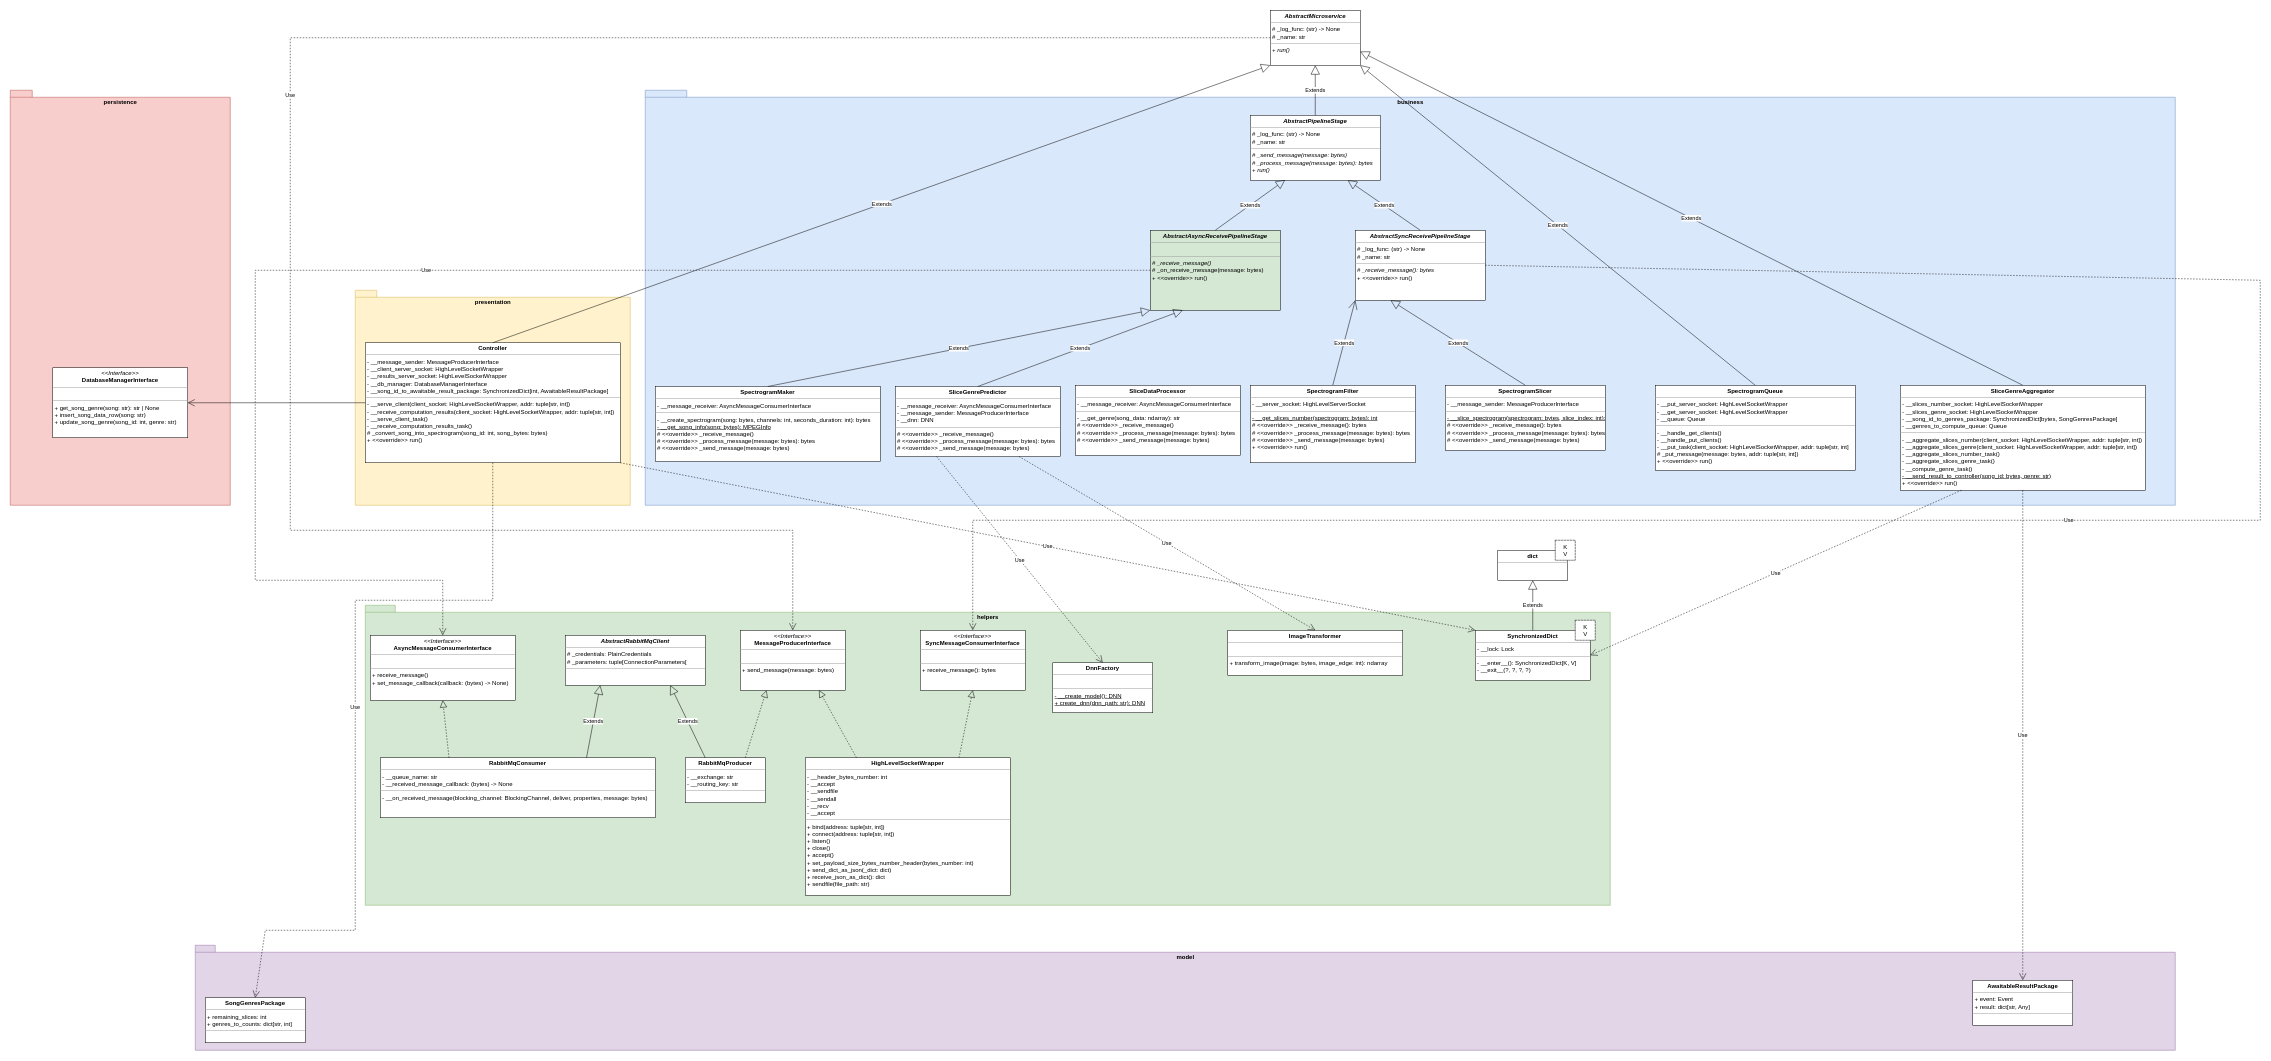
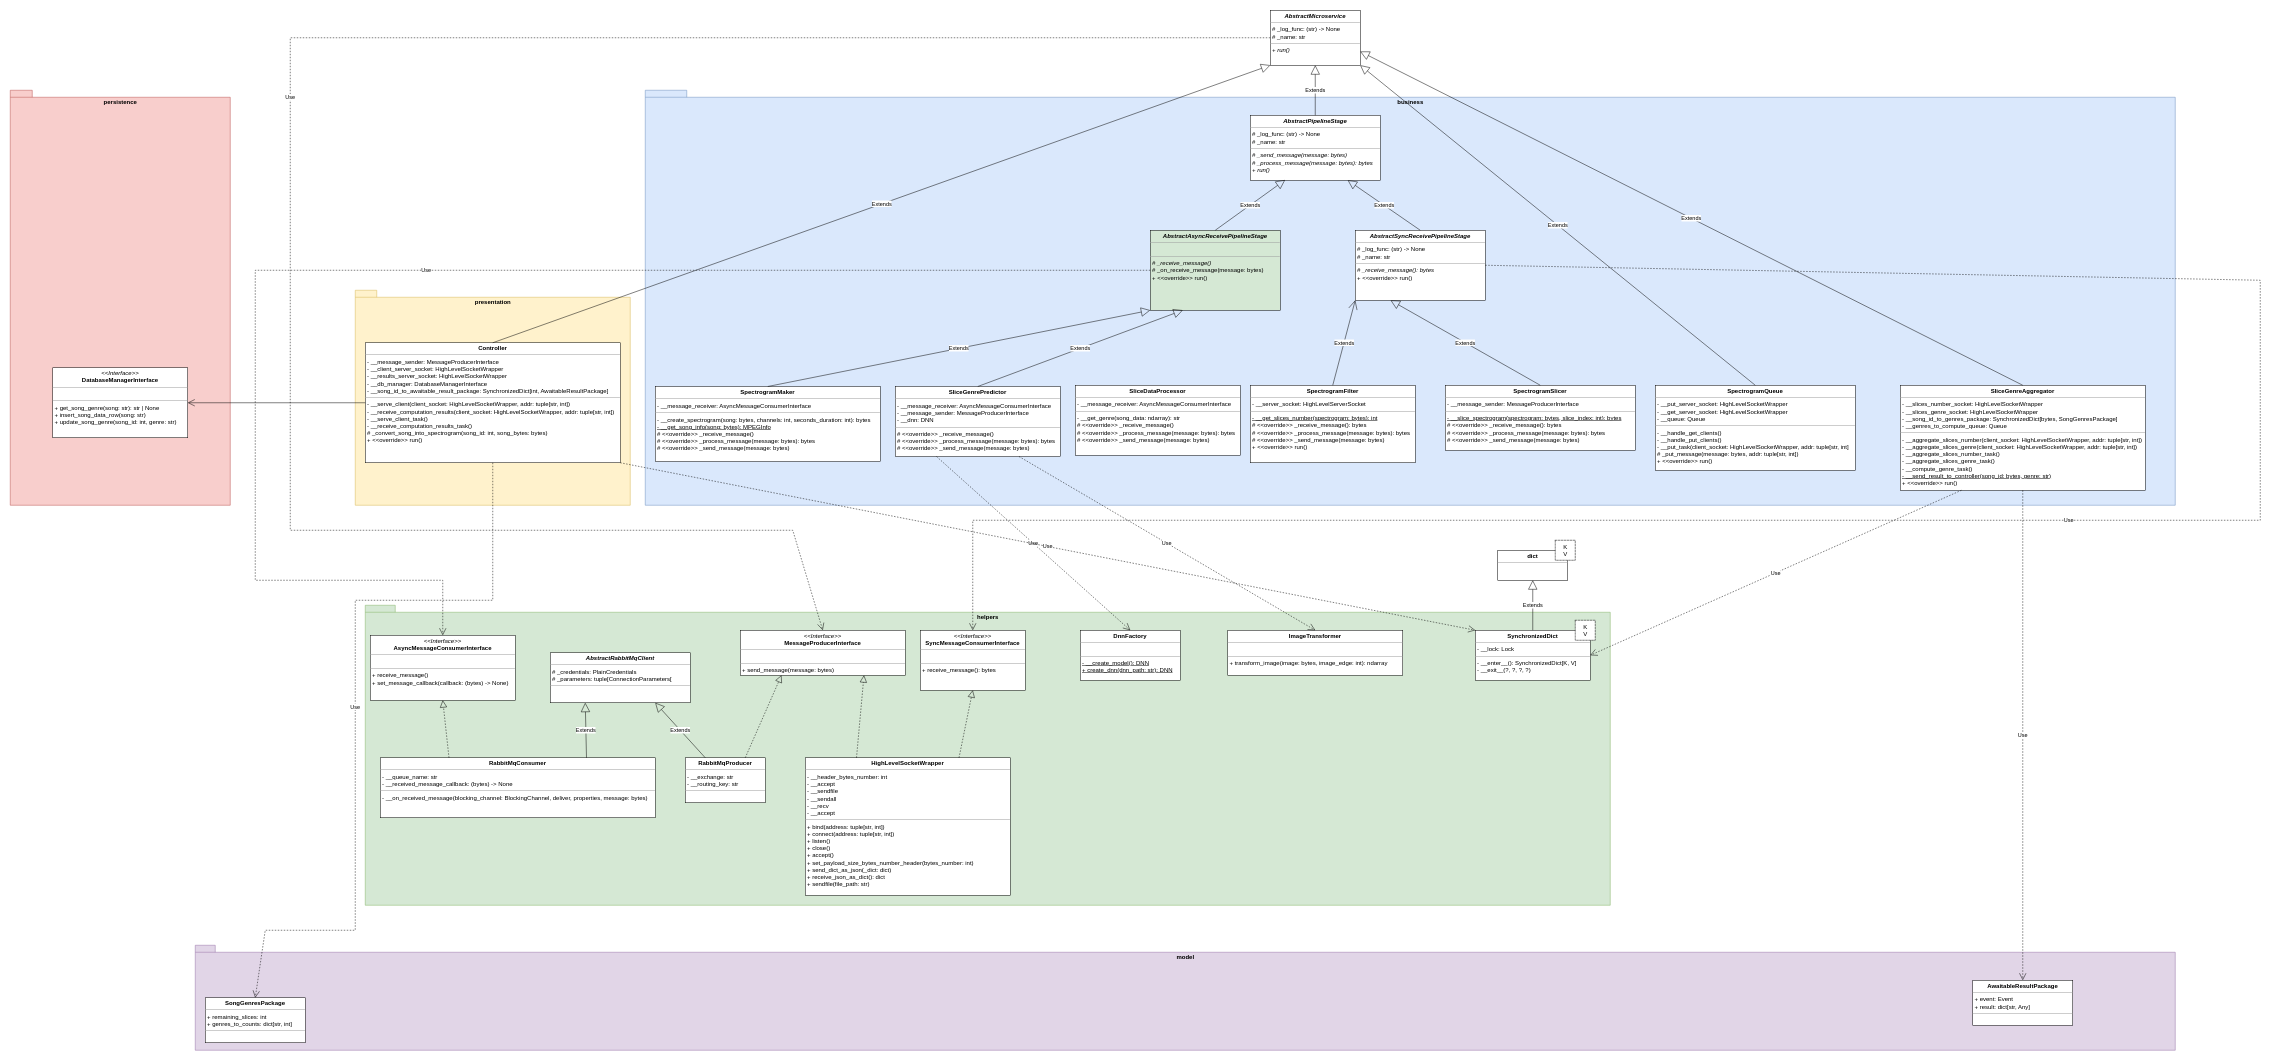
(1525, 418) -> (1540, 418)
(635, 660) -> (620, 678)
(793, 660) -> (823, 653)
(1103, 688) -> (1130, 655)
